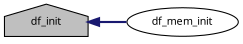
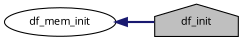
(113, 22) -> (141, 22)
